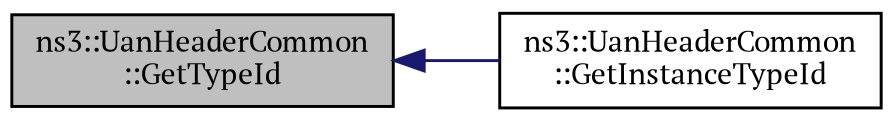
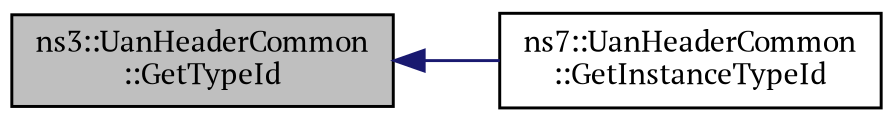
(690, 61) -> (690, 61)
